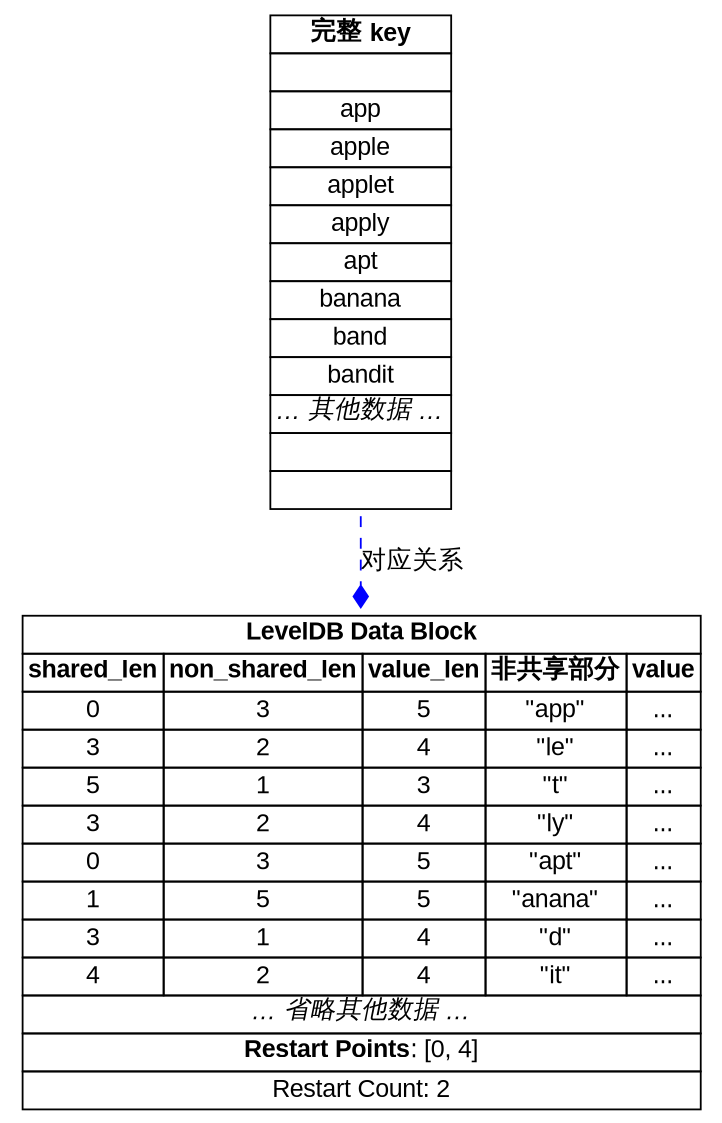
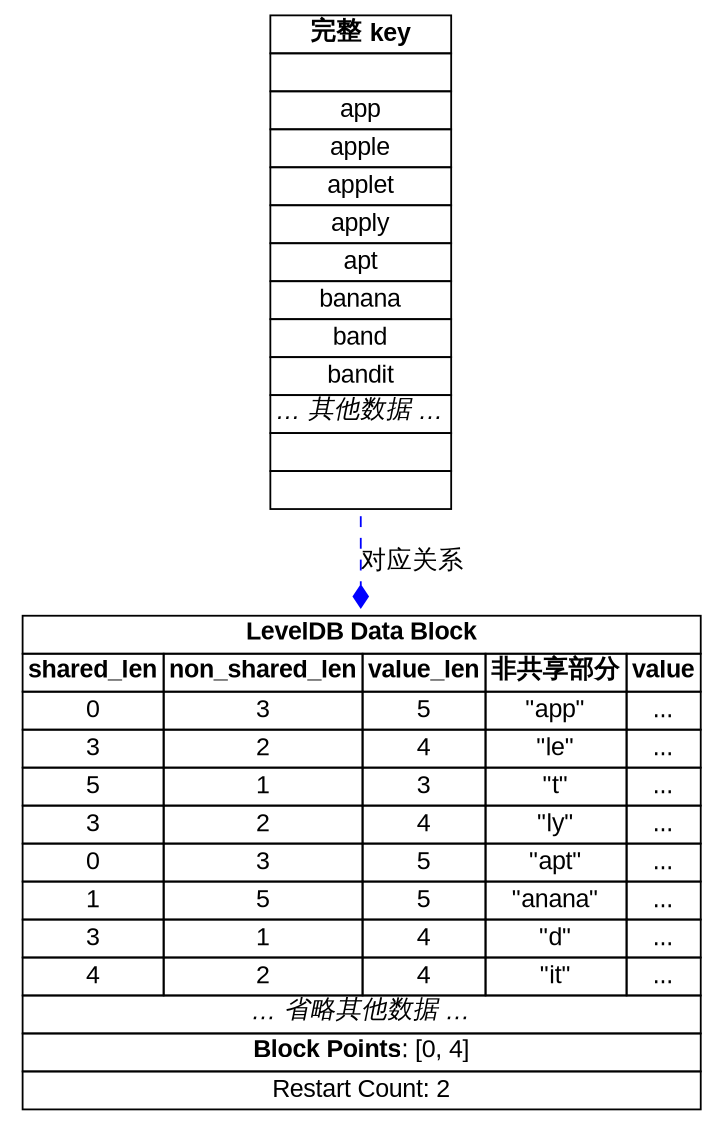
(327, 1050) -> (327, 1050)
